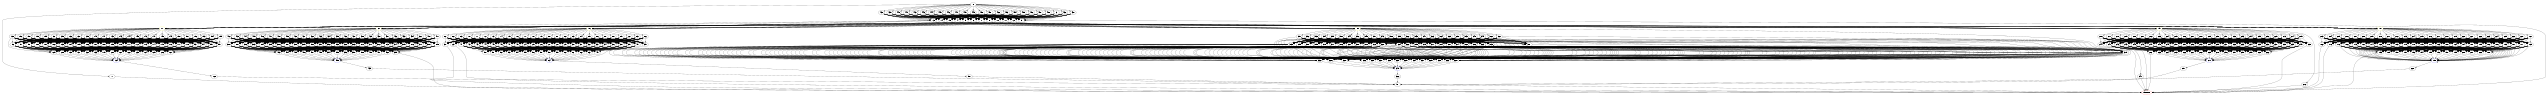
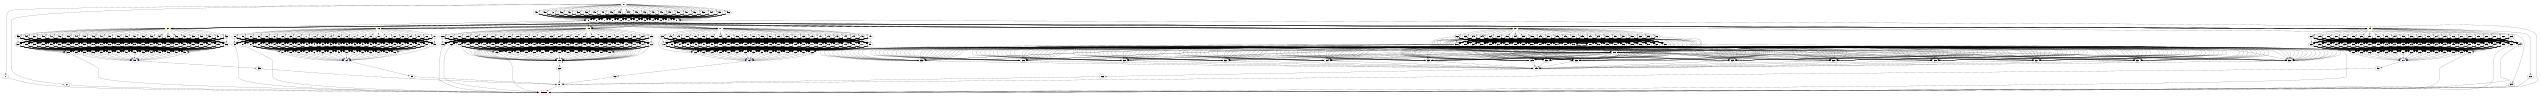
none -> (67, 85)
